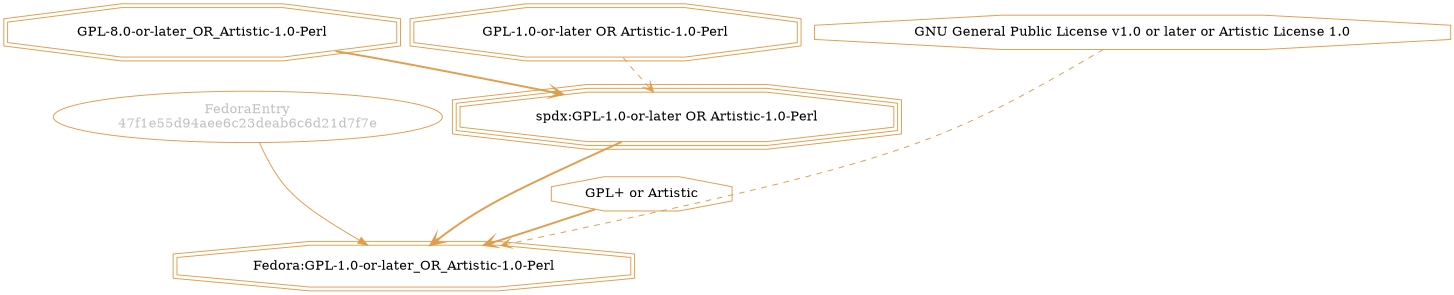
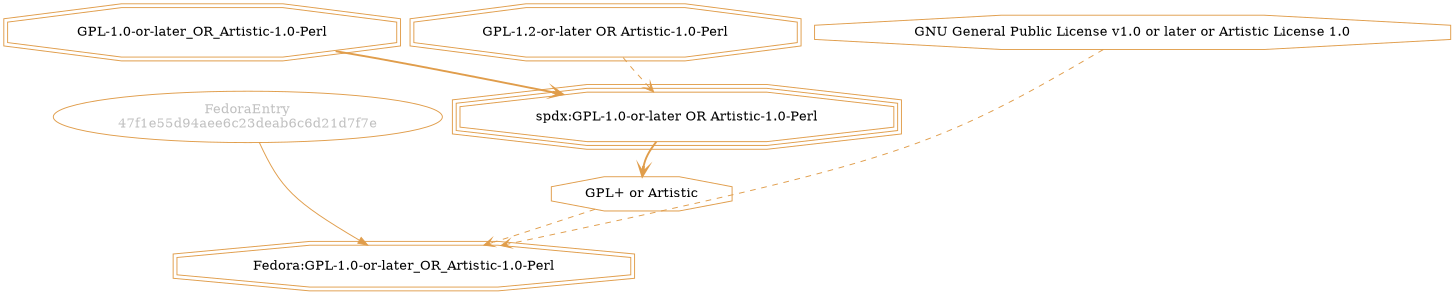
(202, 32) -> (202, 32)
(606, 32) -> (606, 32)
(527, 186) -> (648, 153)
(544, 226) -> (544, 226)
